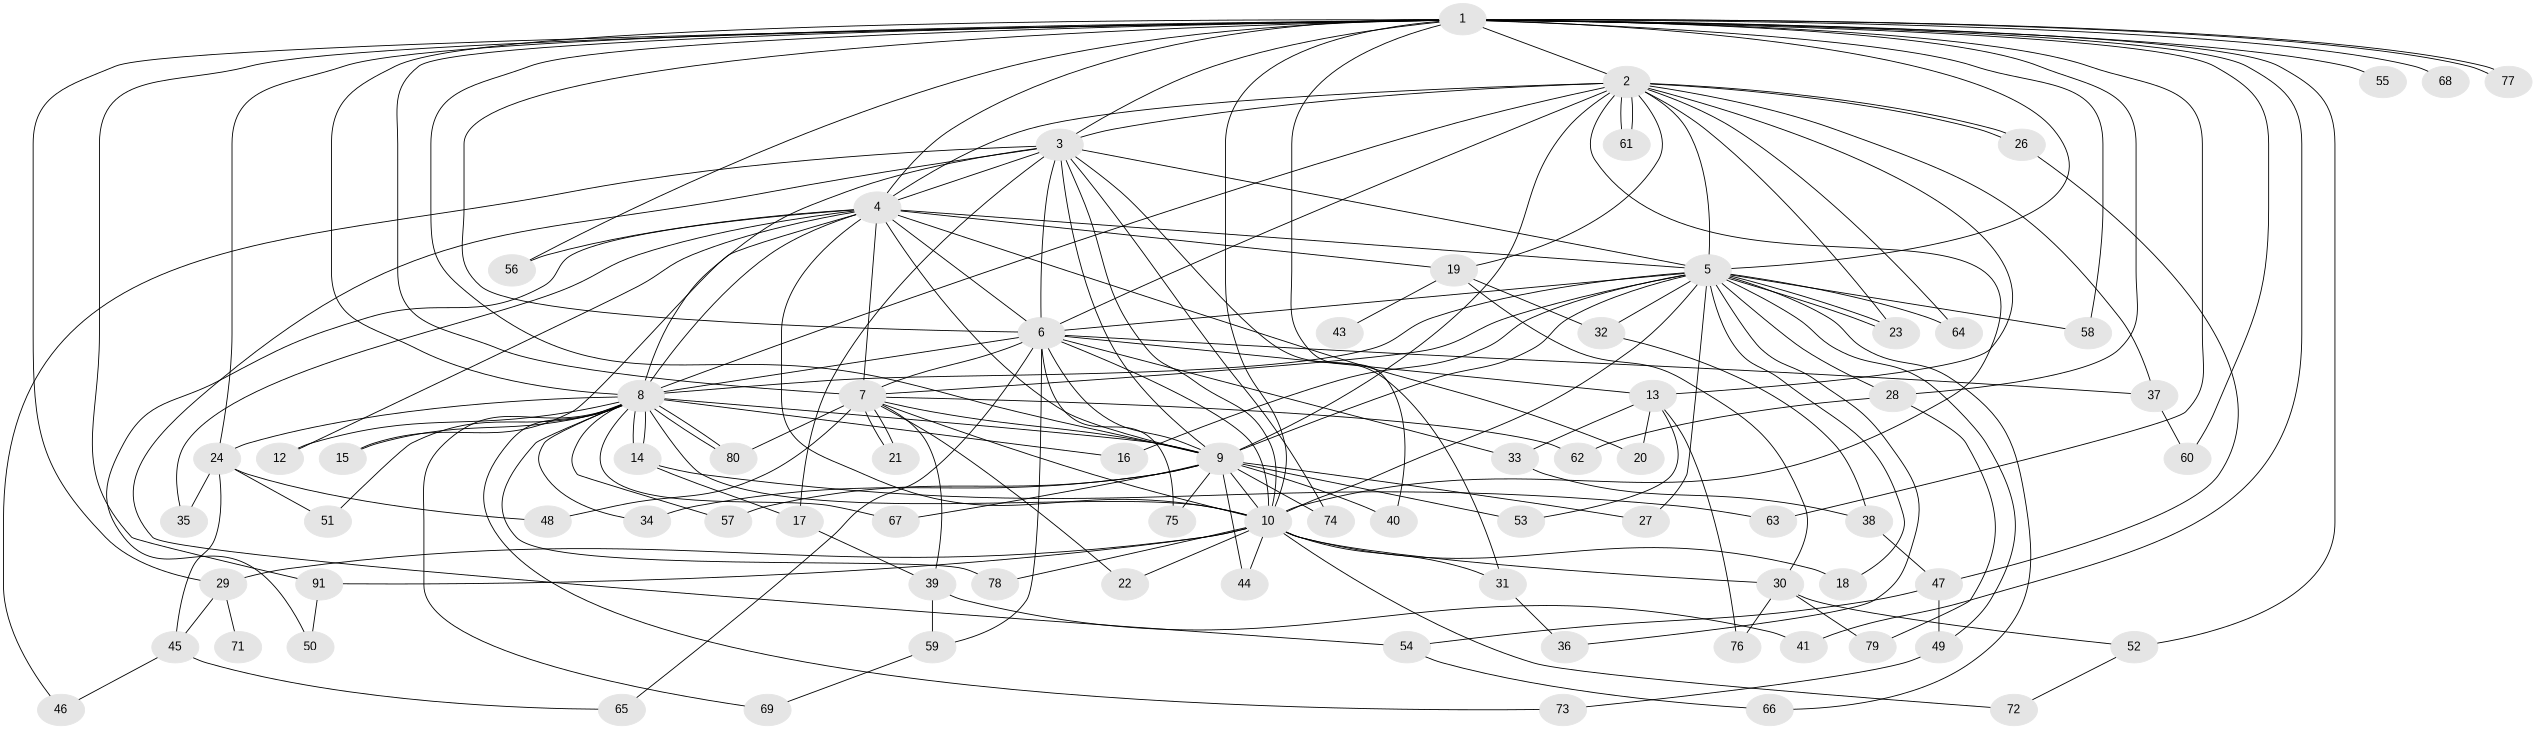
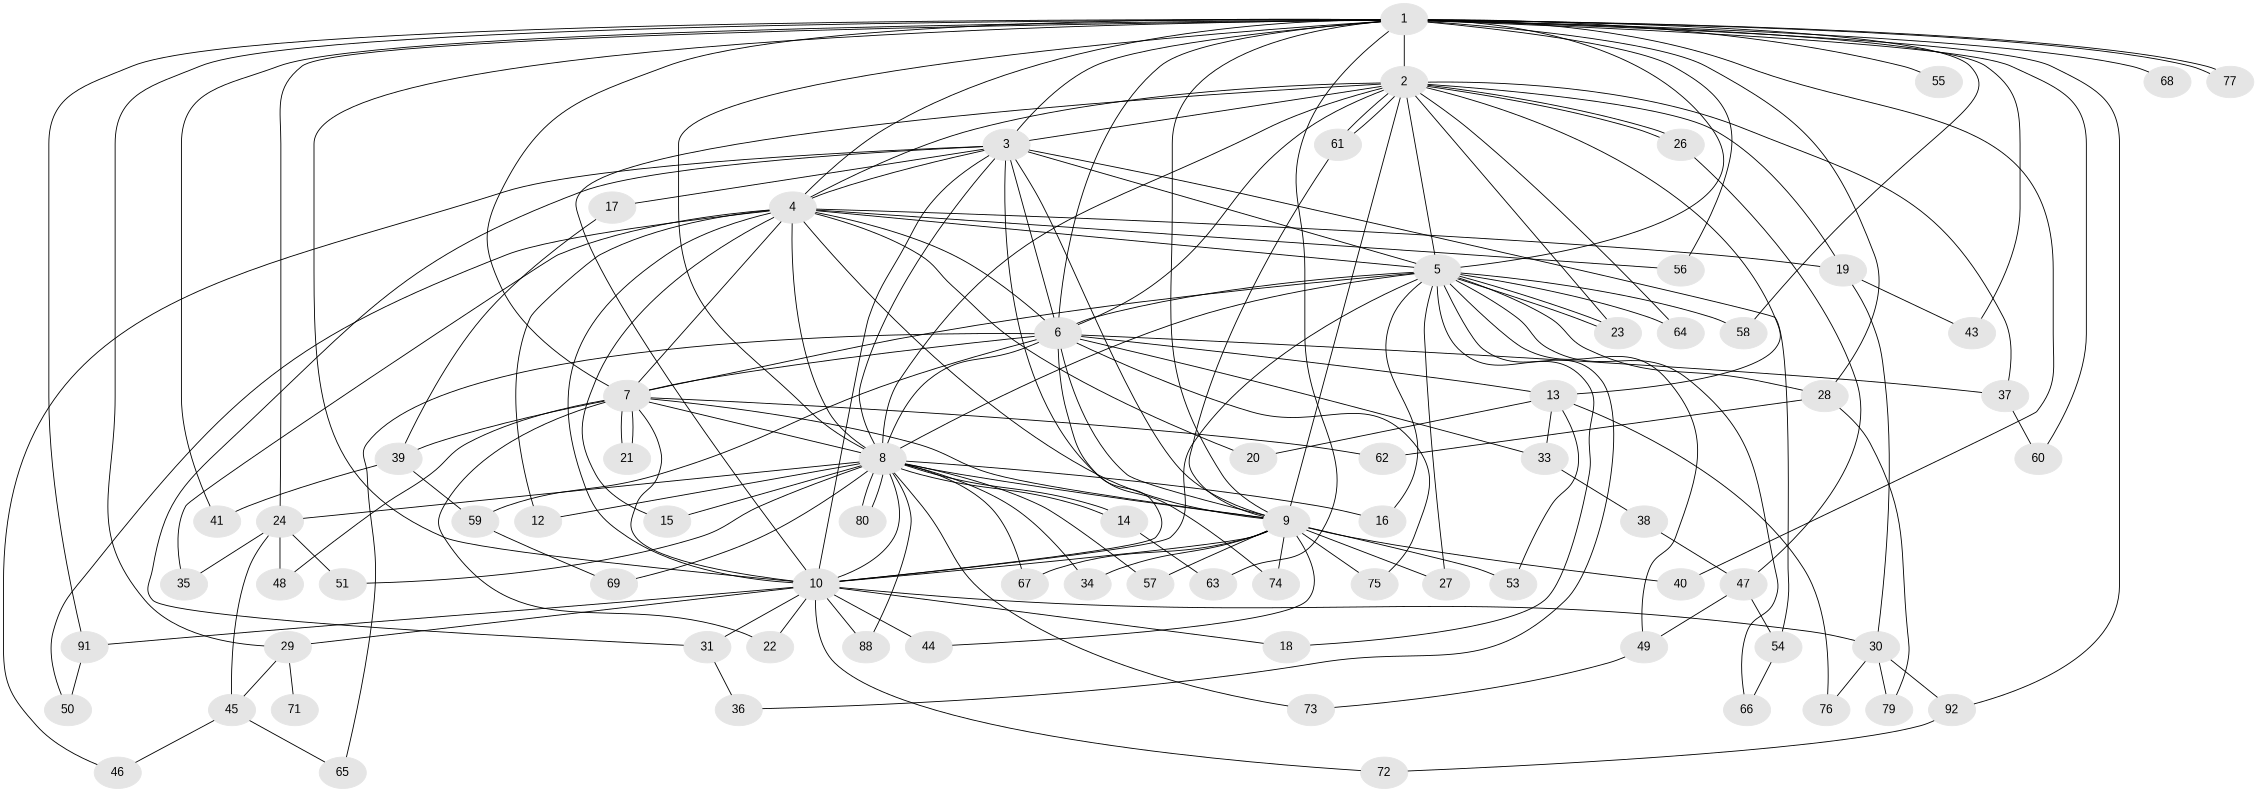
none -> (1987, 67)
(1601, 333) -> none
(1467, 370) -> (1220, 359)
(798, 427) -> (755, 427)
(709, 488) -> none
(995, 584) -> (866, 647)
(2134, 647) -> (1952, 710)
